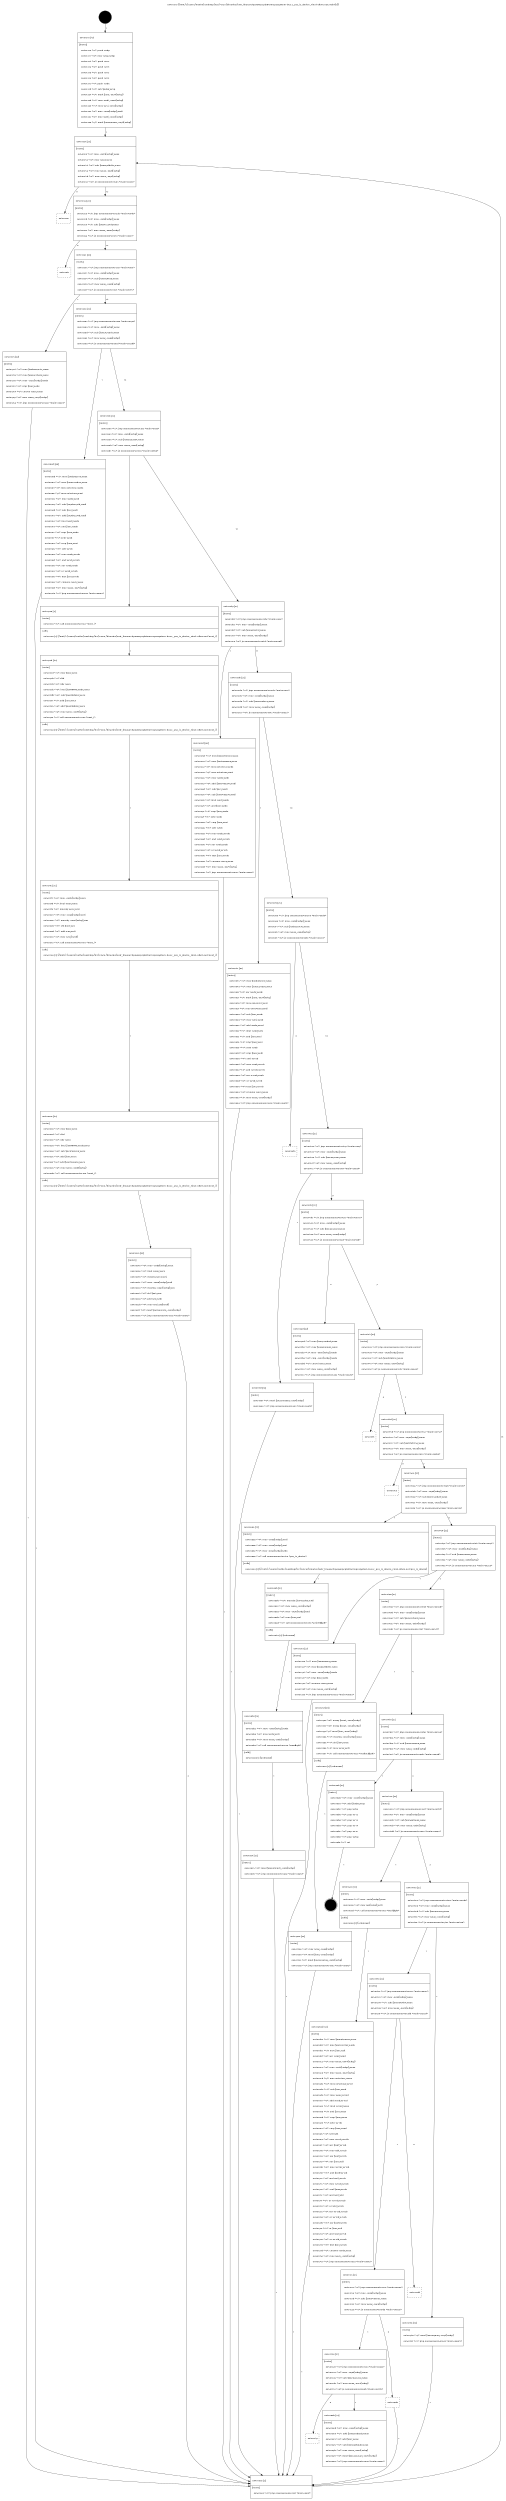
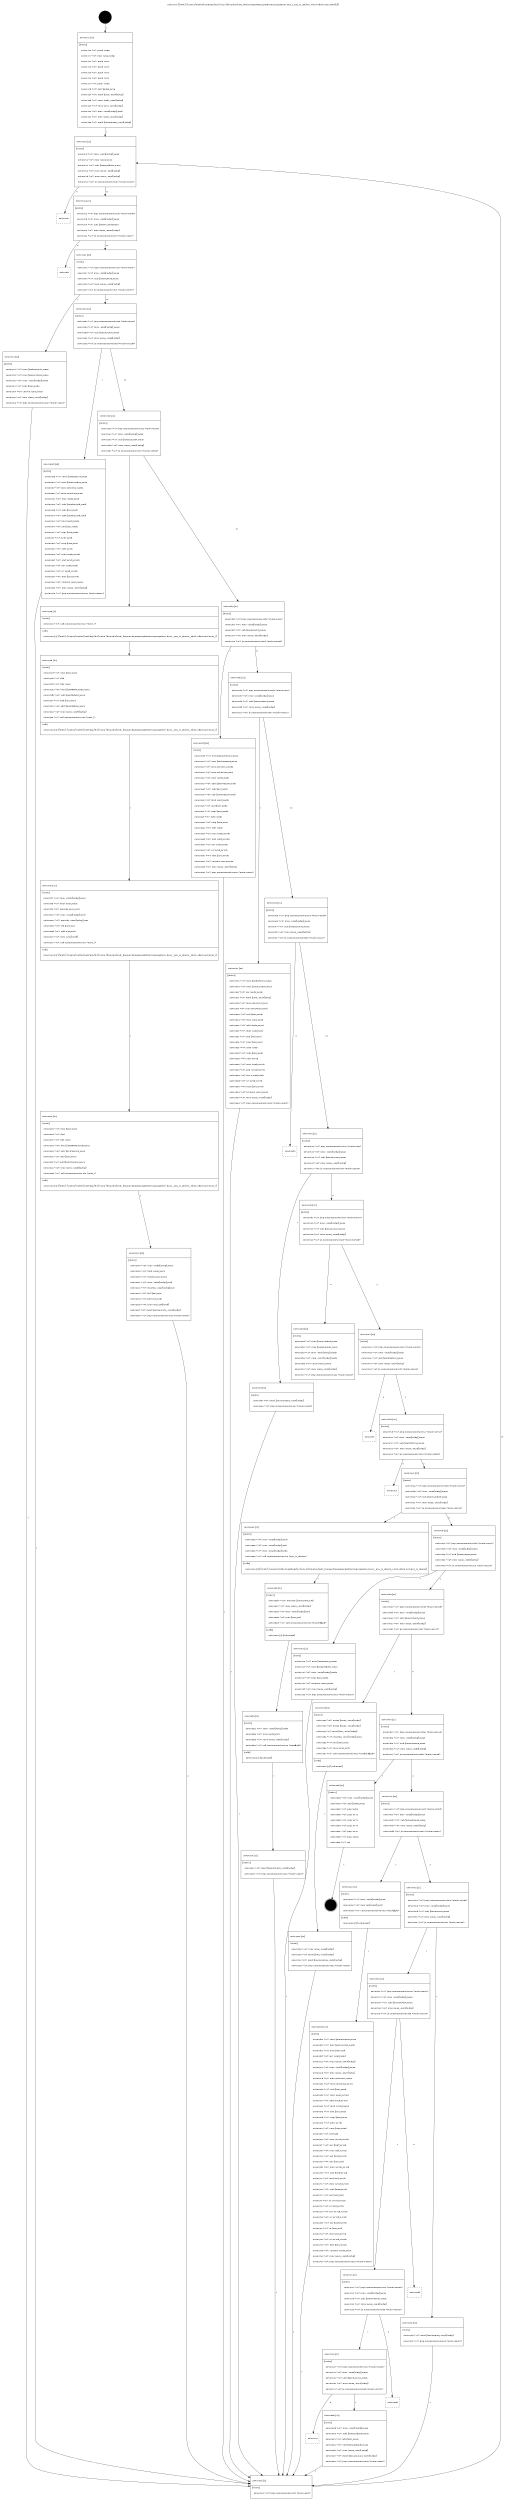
(382, 2471) -> (314, 2470)
